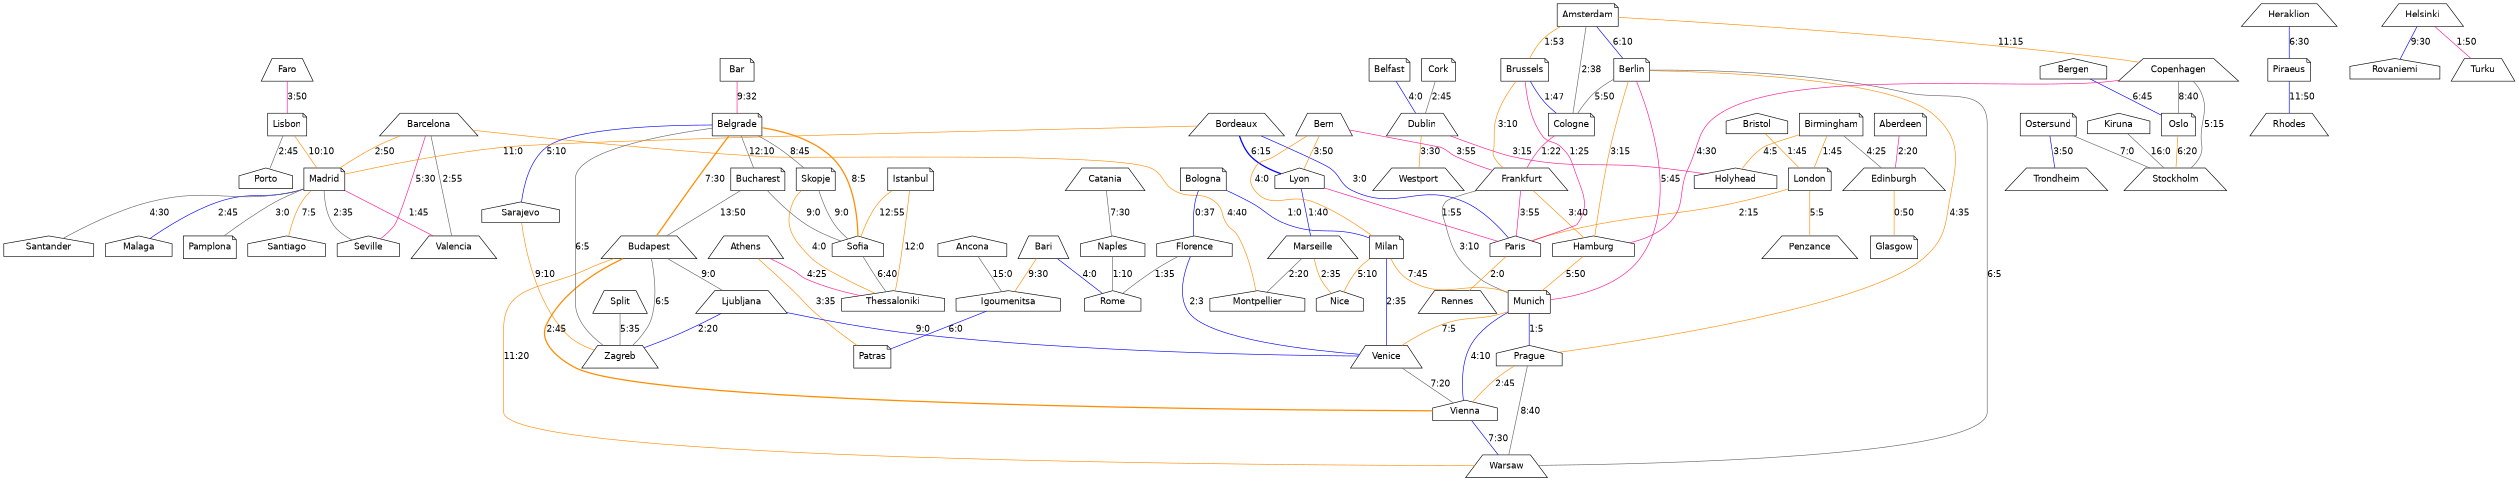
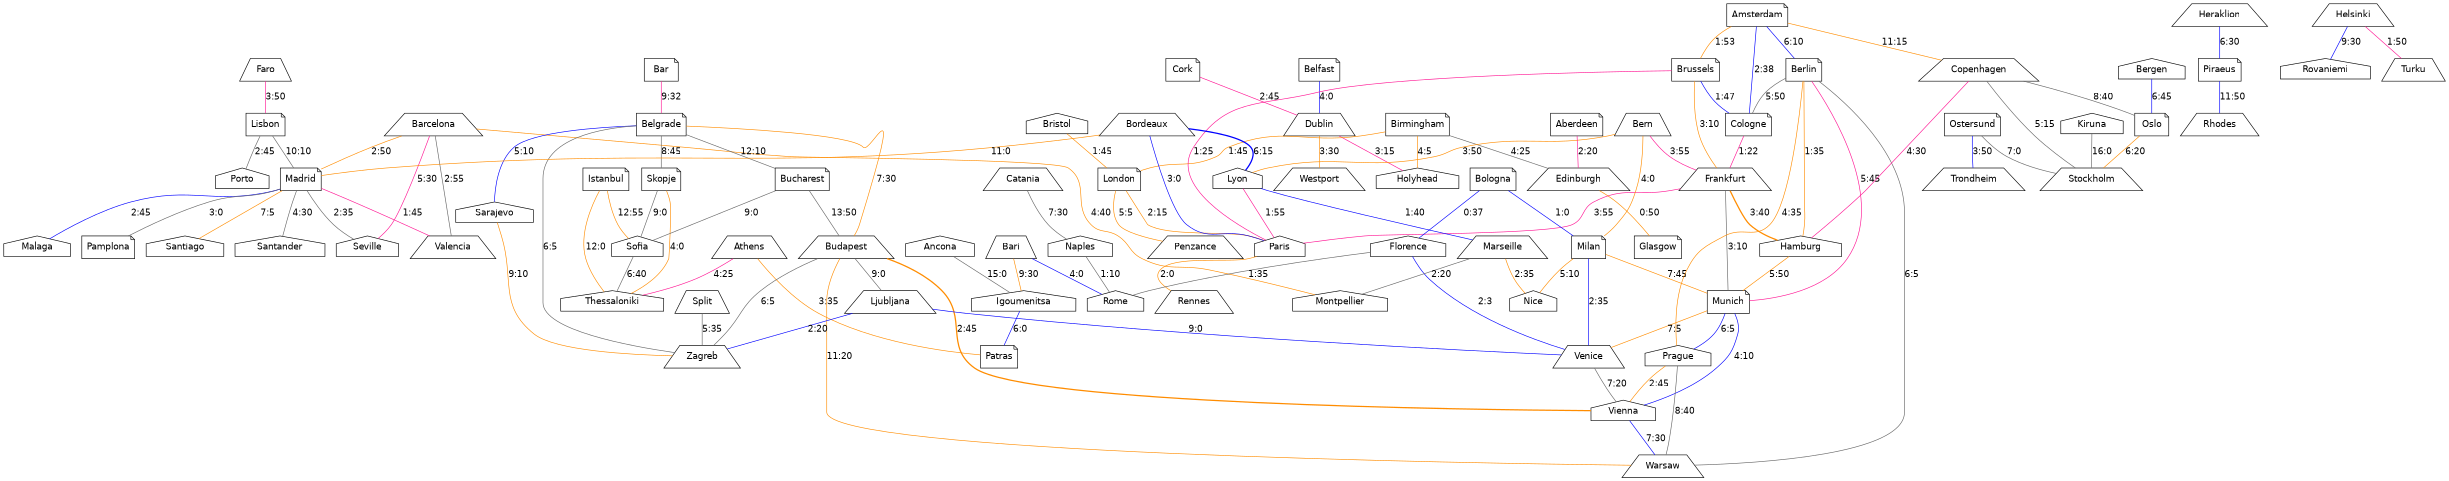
(1580, 70) -> (1753, 70)
(1430, 97) -> (1248, 96)
(306, 152) -> (283, 152)
(1620, 152) -> (1815, 152)
(837, 163) -> none
(692, 186) -> (843, 140)
(1558, 214) -> (1747, 222)
(1536, 329) -> (1728, 329)
